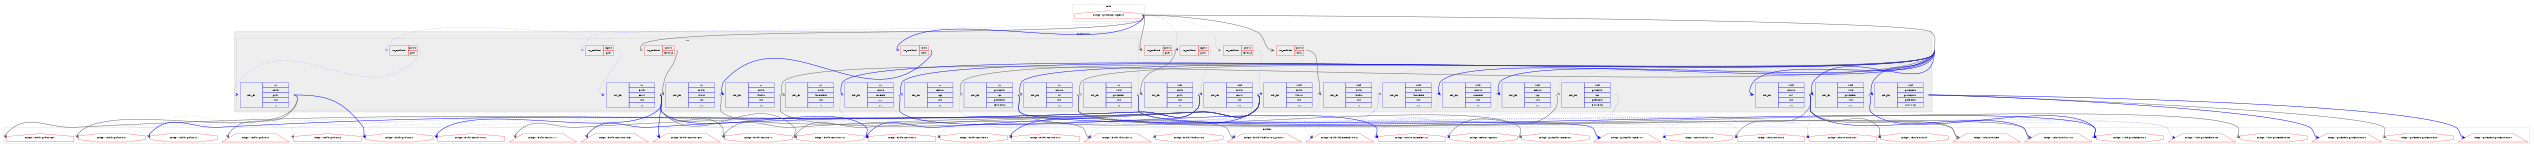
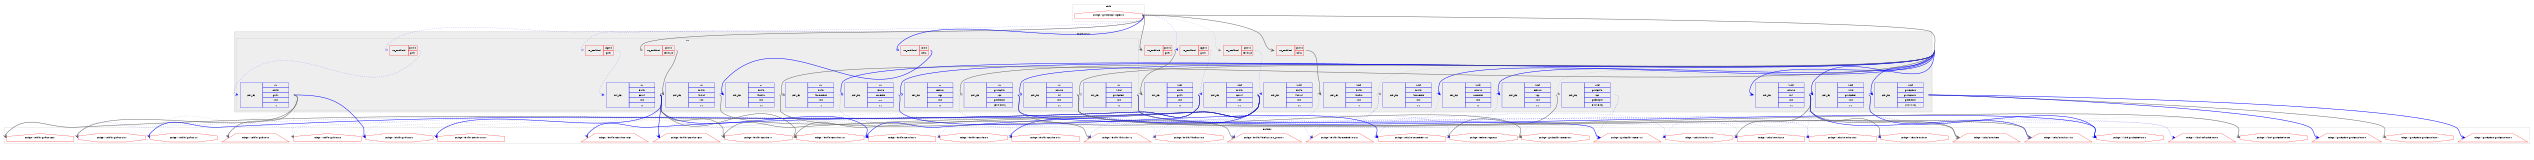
(543, 138) -> none
(2202, 138) -> (2202, 138)
